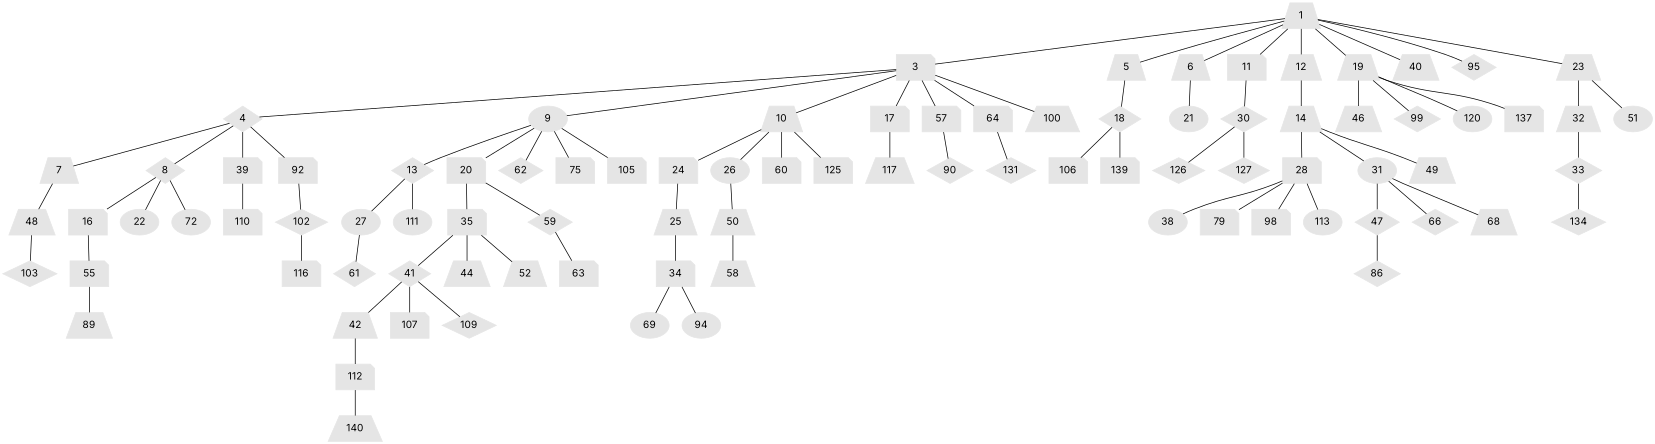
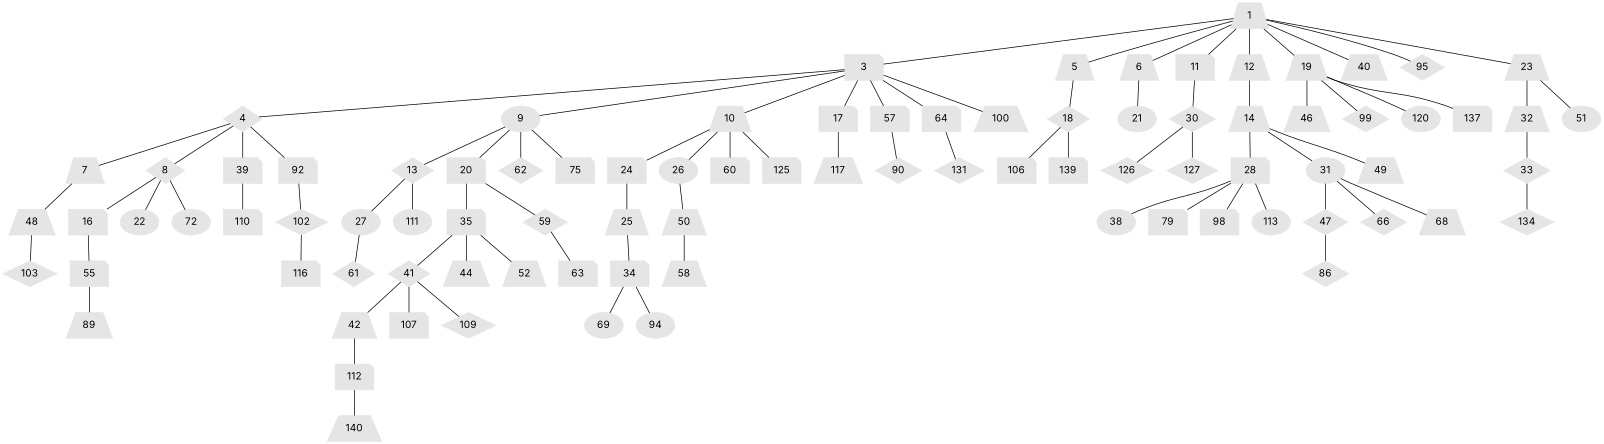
(627, 171) -> none
